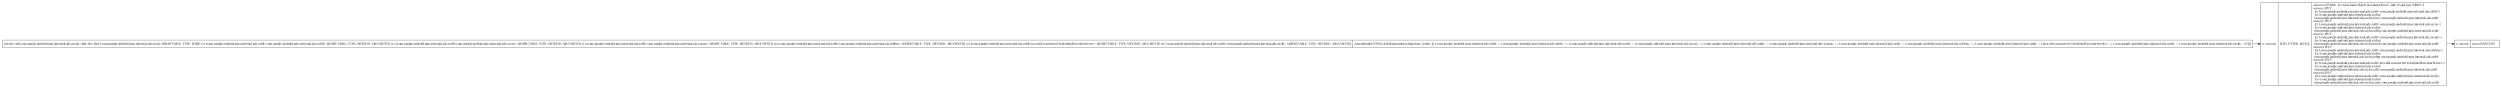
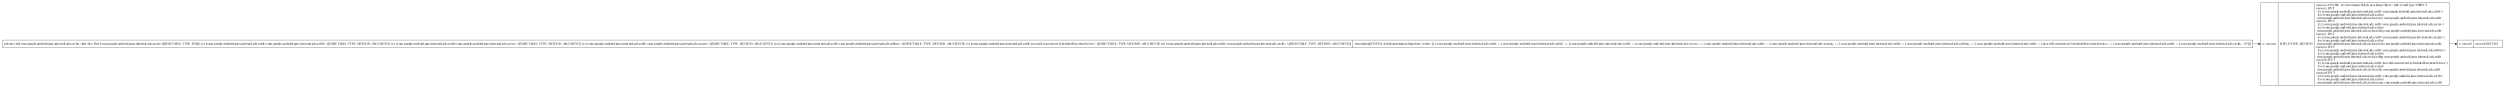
(2295, 44) -> (2296, 44)
